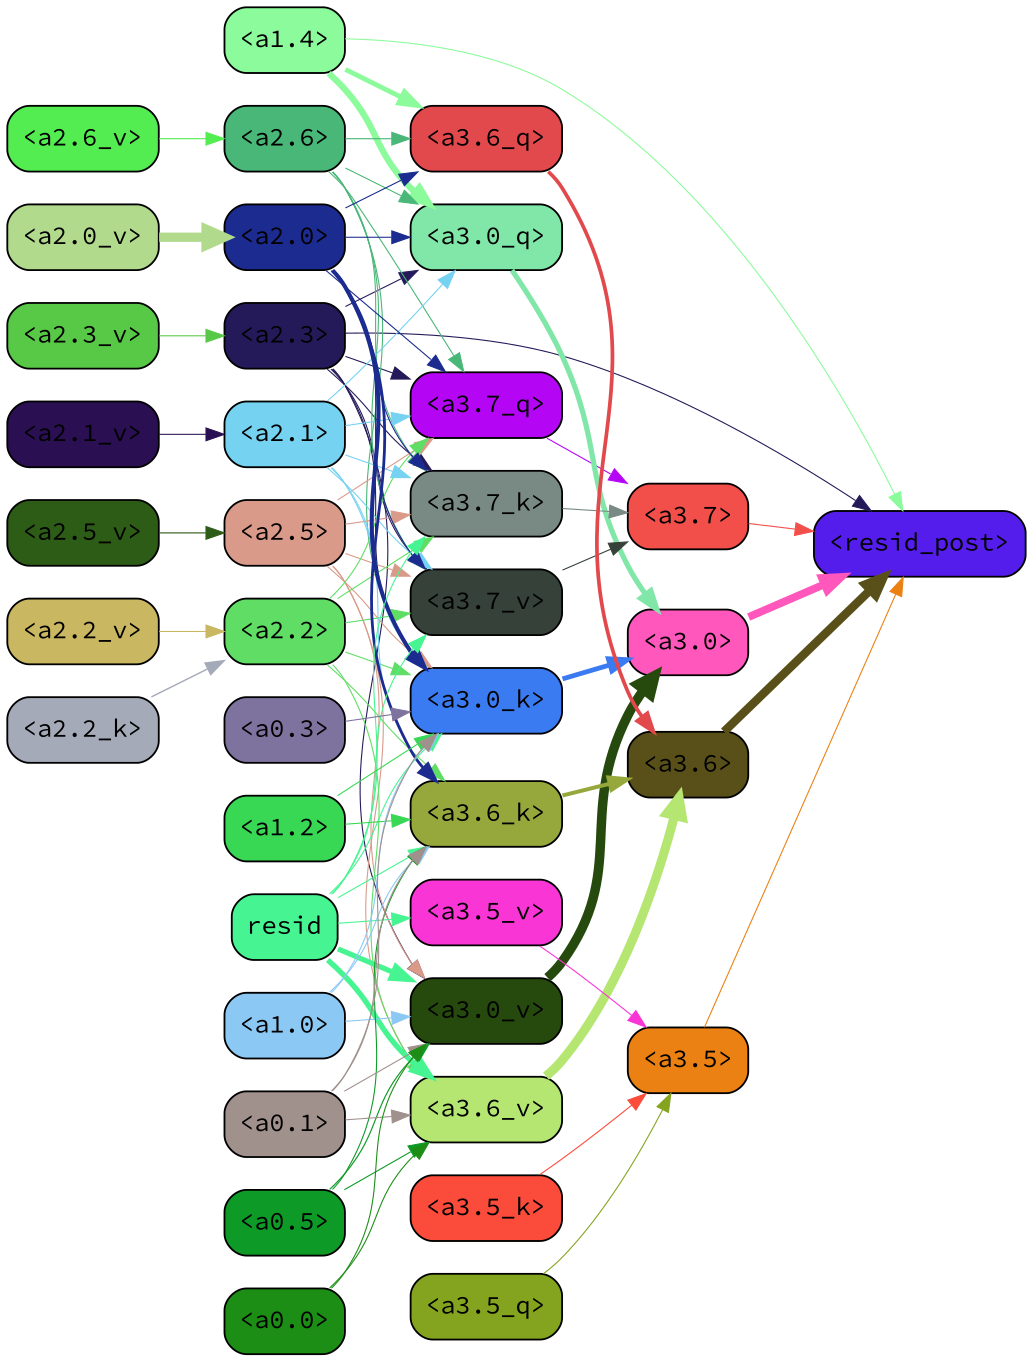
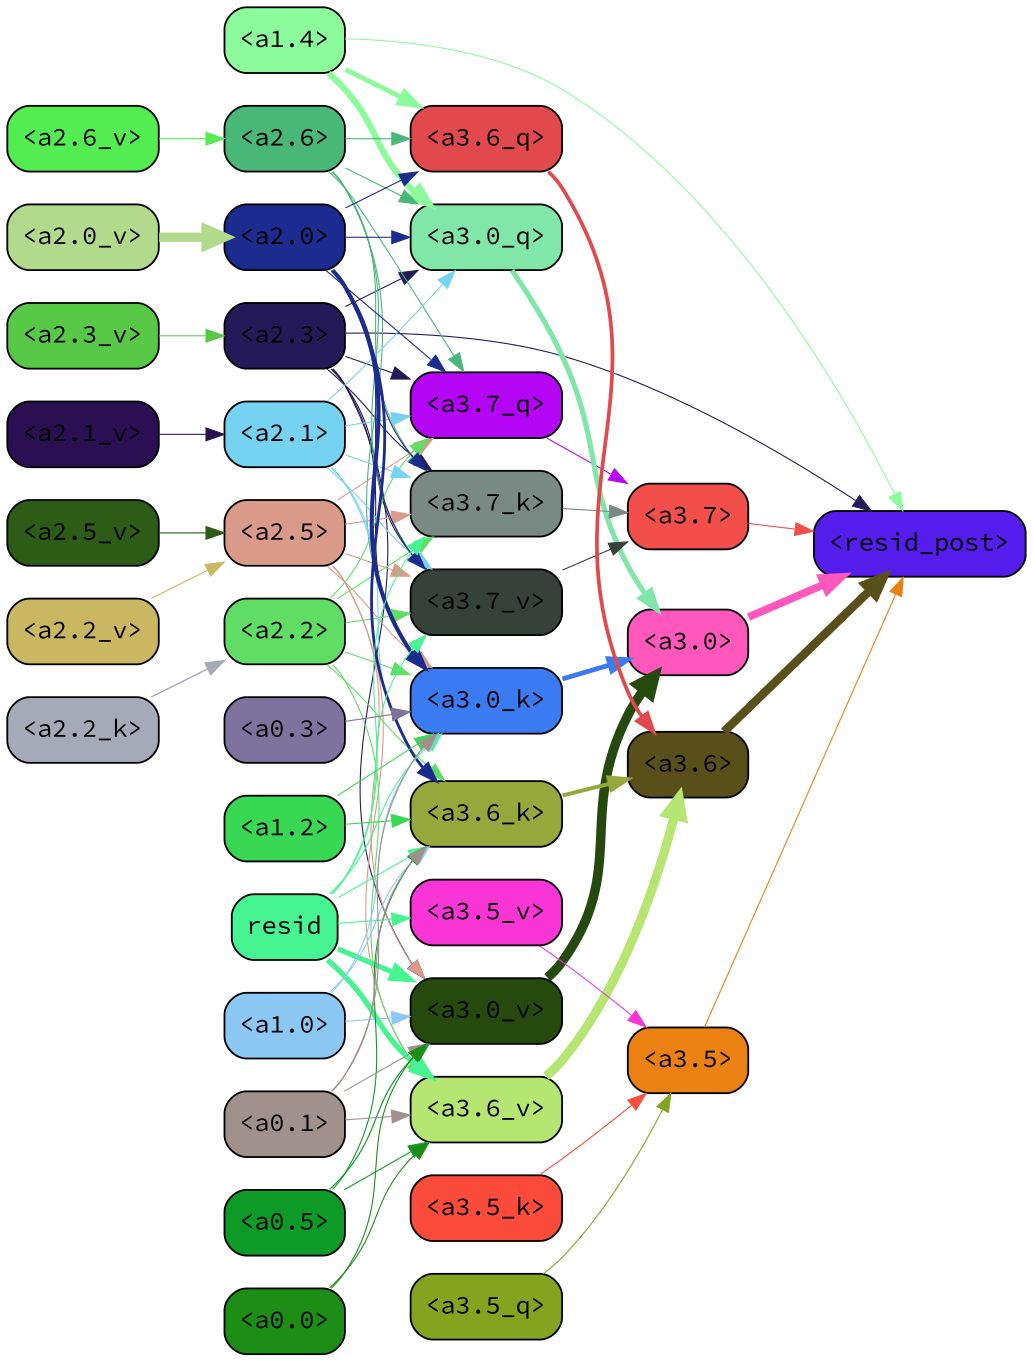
(183, 631) -> (179, 584)
